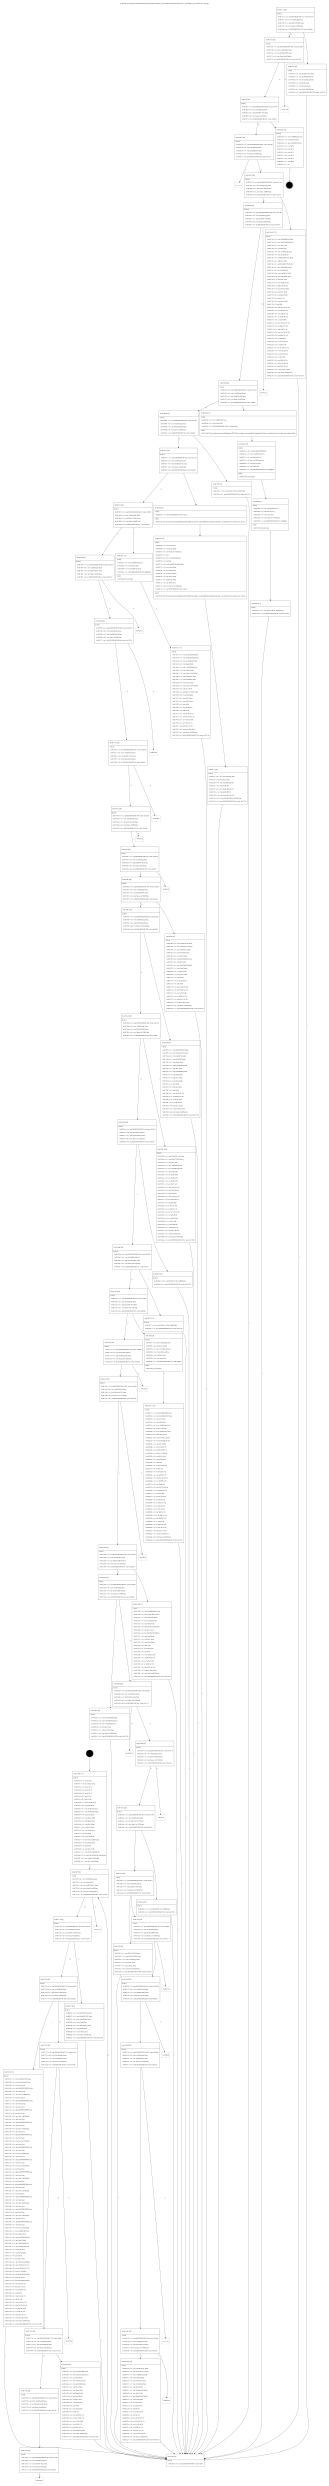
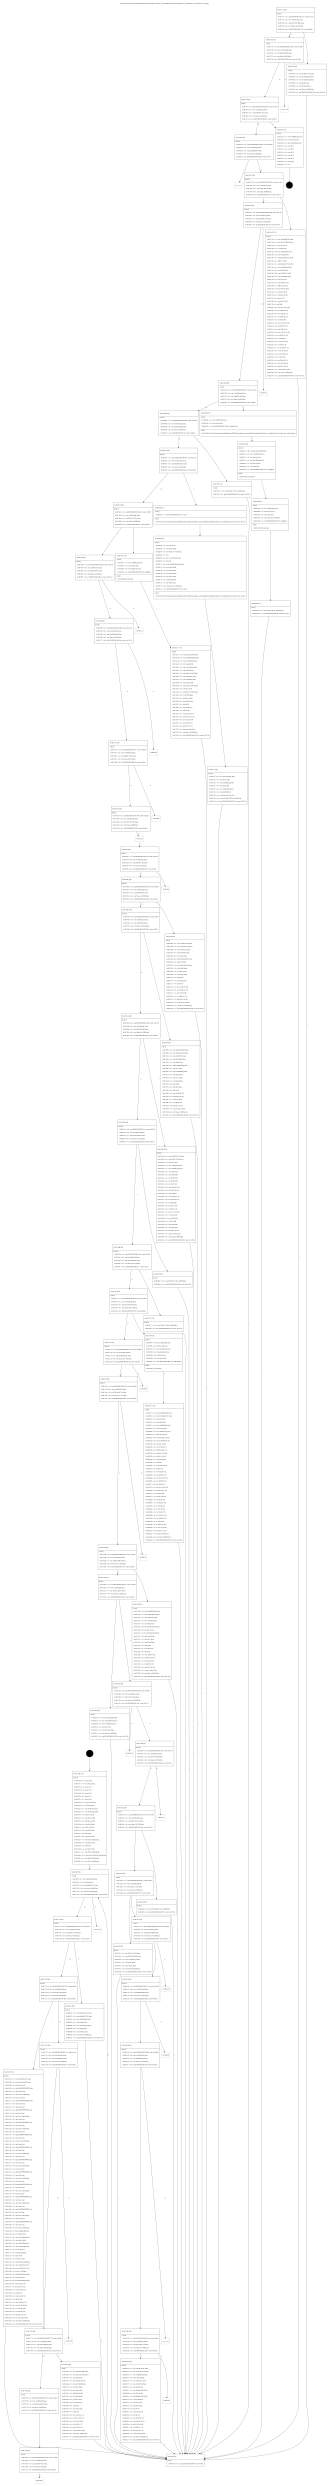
(132, 839) -> (140, 844)
